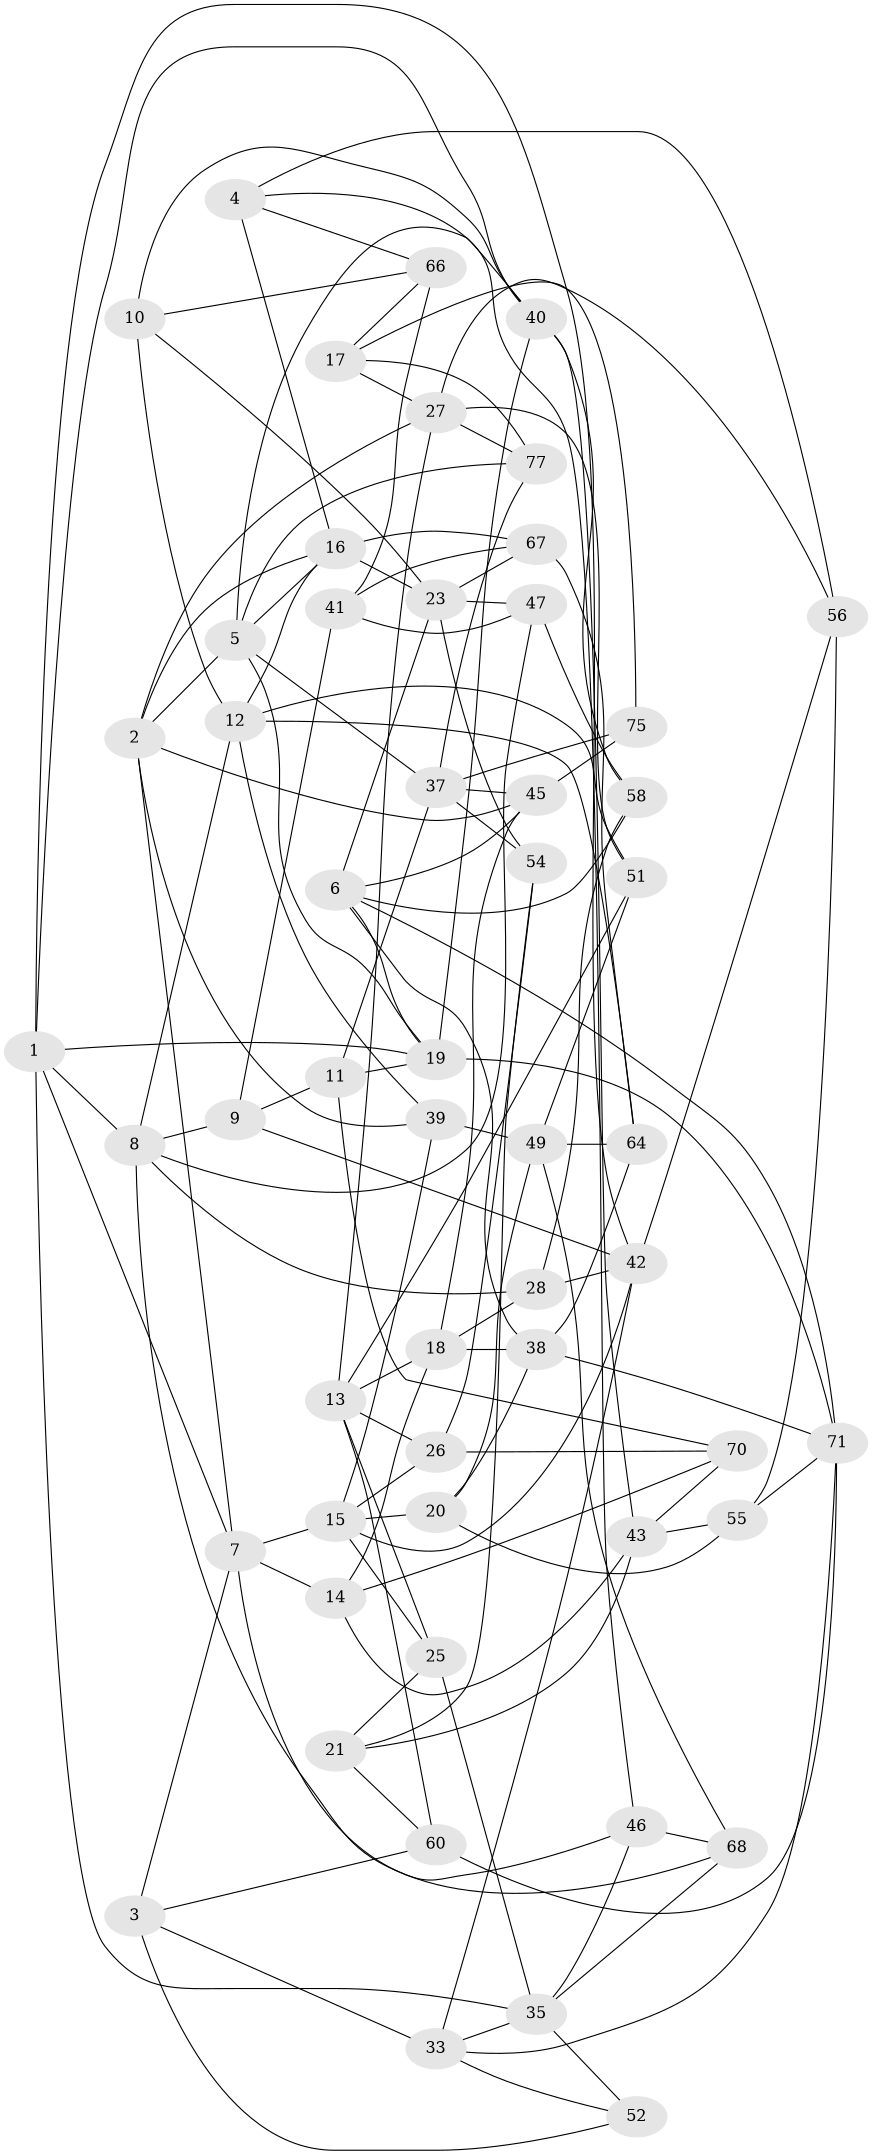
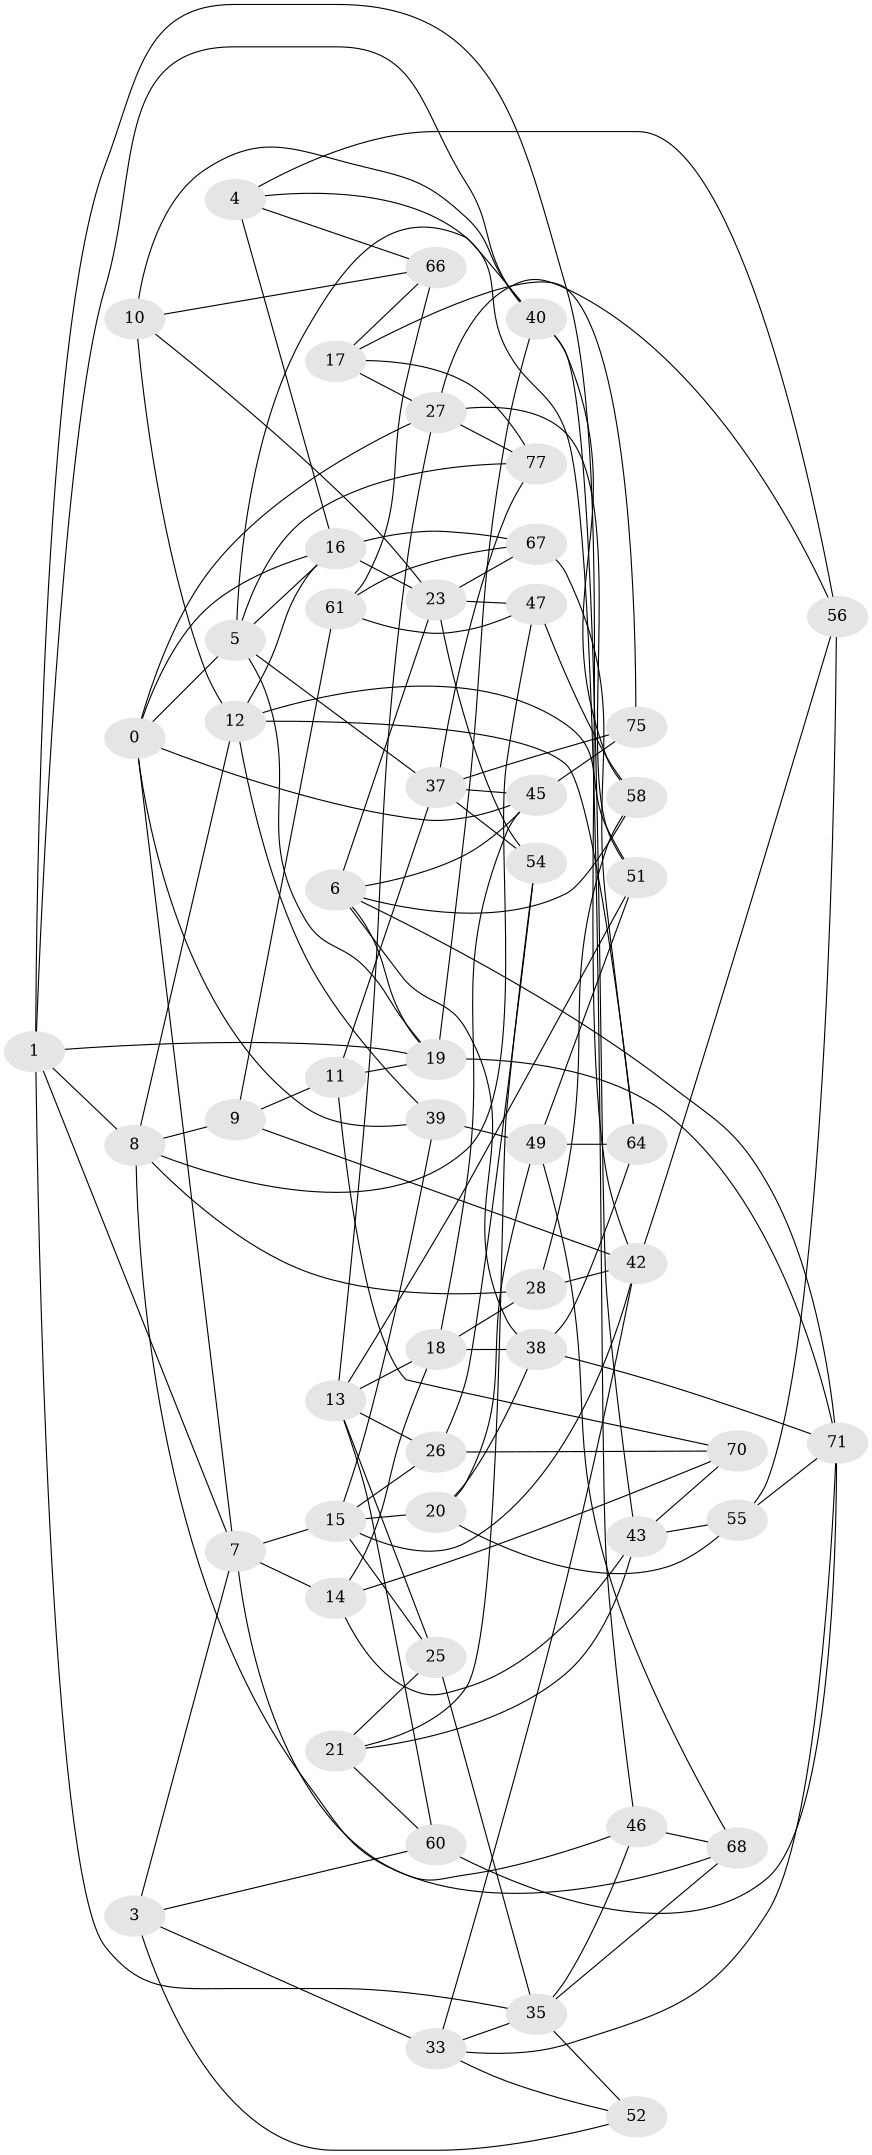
(336, 609) -> (336, 609)
(135, 738) -> (135, 738)
